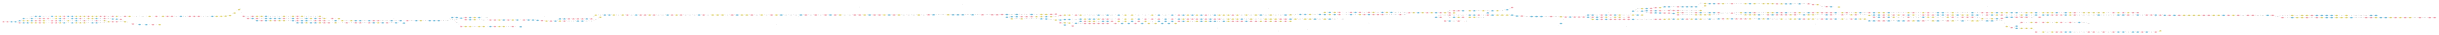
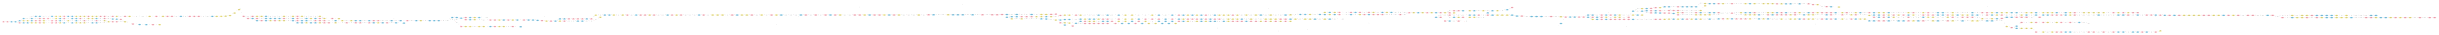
(1575, 17) -> (1575, 17)
